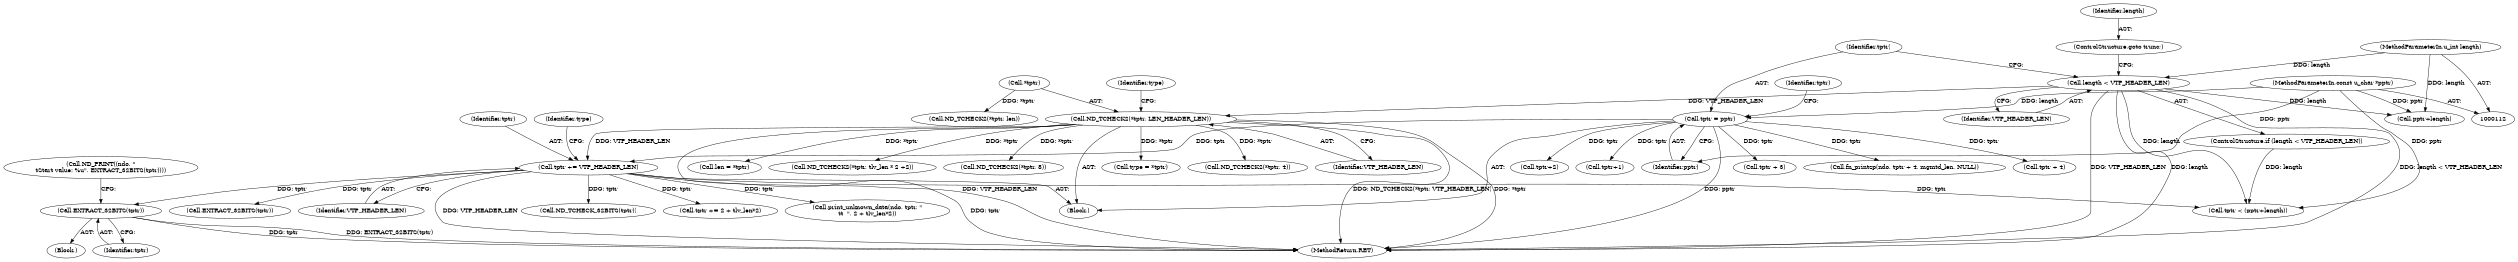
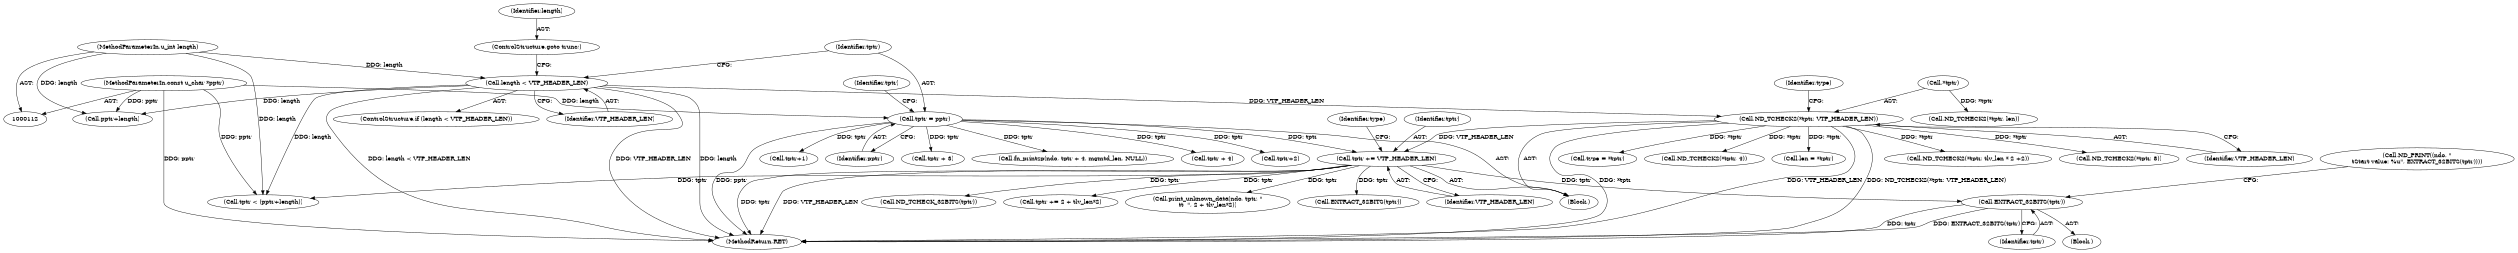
(1141, 119) -> (1809, 119)
(2018, 156) -> (379, 231)
(2257, 172) -> (255, 94)
